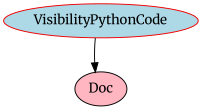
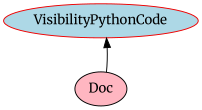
(95, 50) -> (107, 60)
